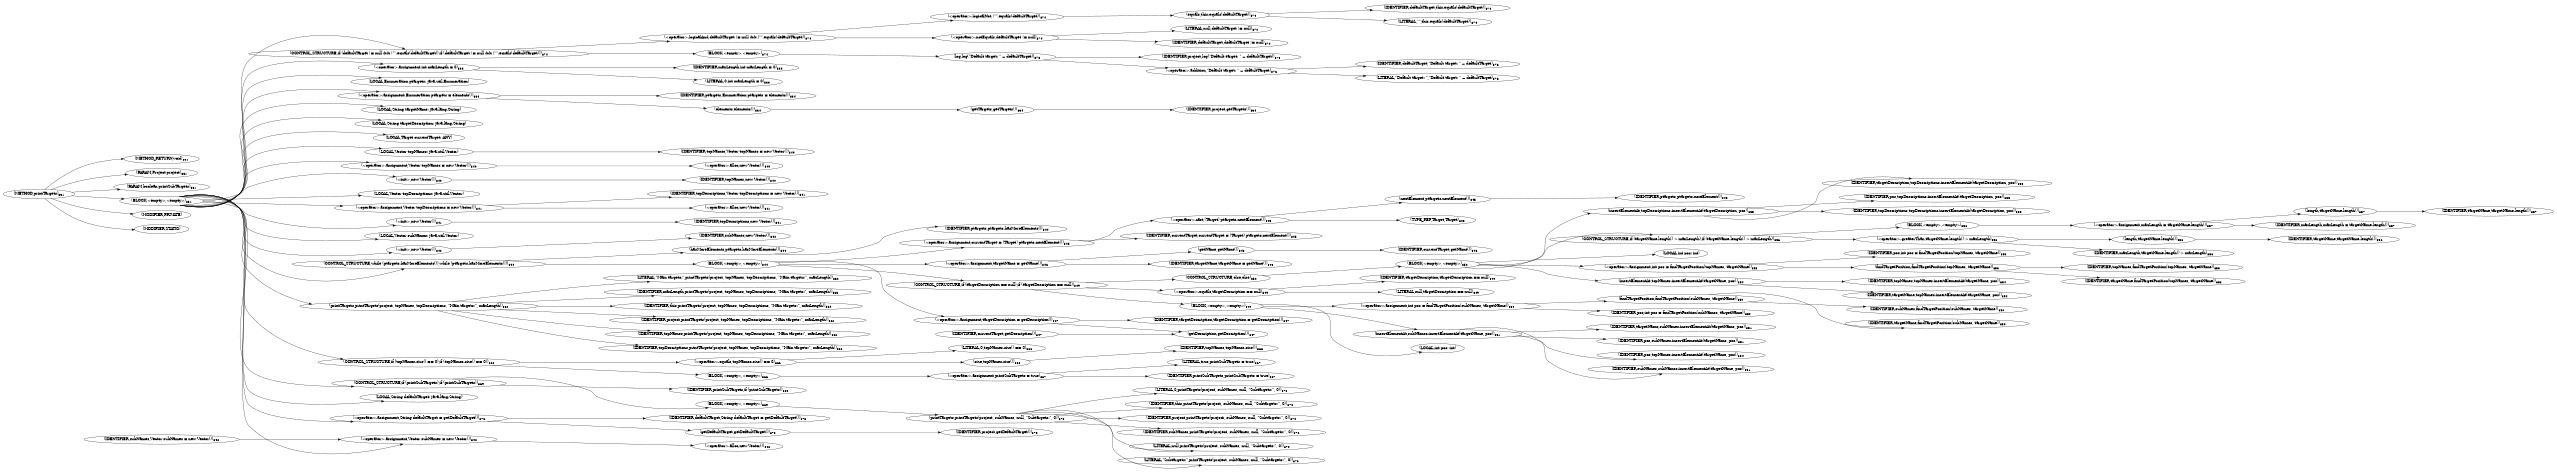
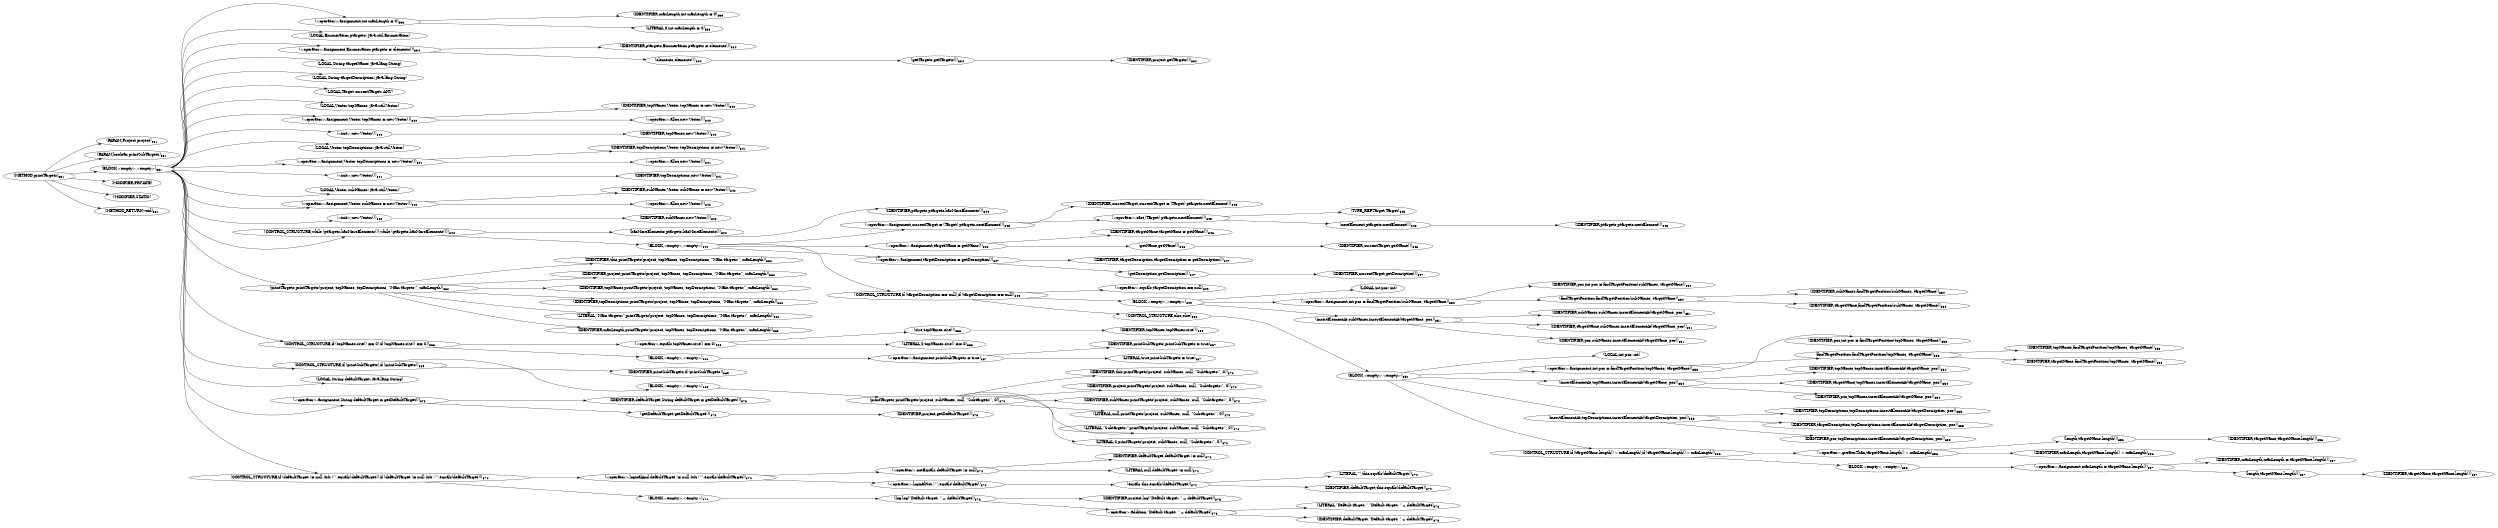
(566, 152) -> (520, 113)
(1438, 278) -> none
(1438, 292) -> none
(1115, 334) -> (1261, 274)
(1574, 355) -> (1748, 390)
(289, 439) -> (520, 198)
